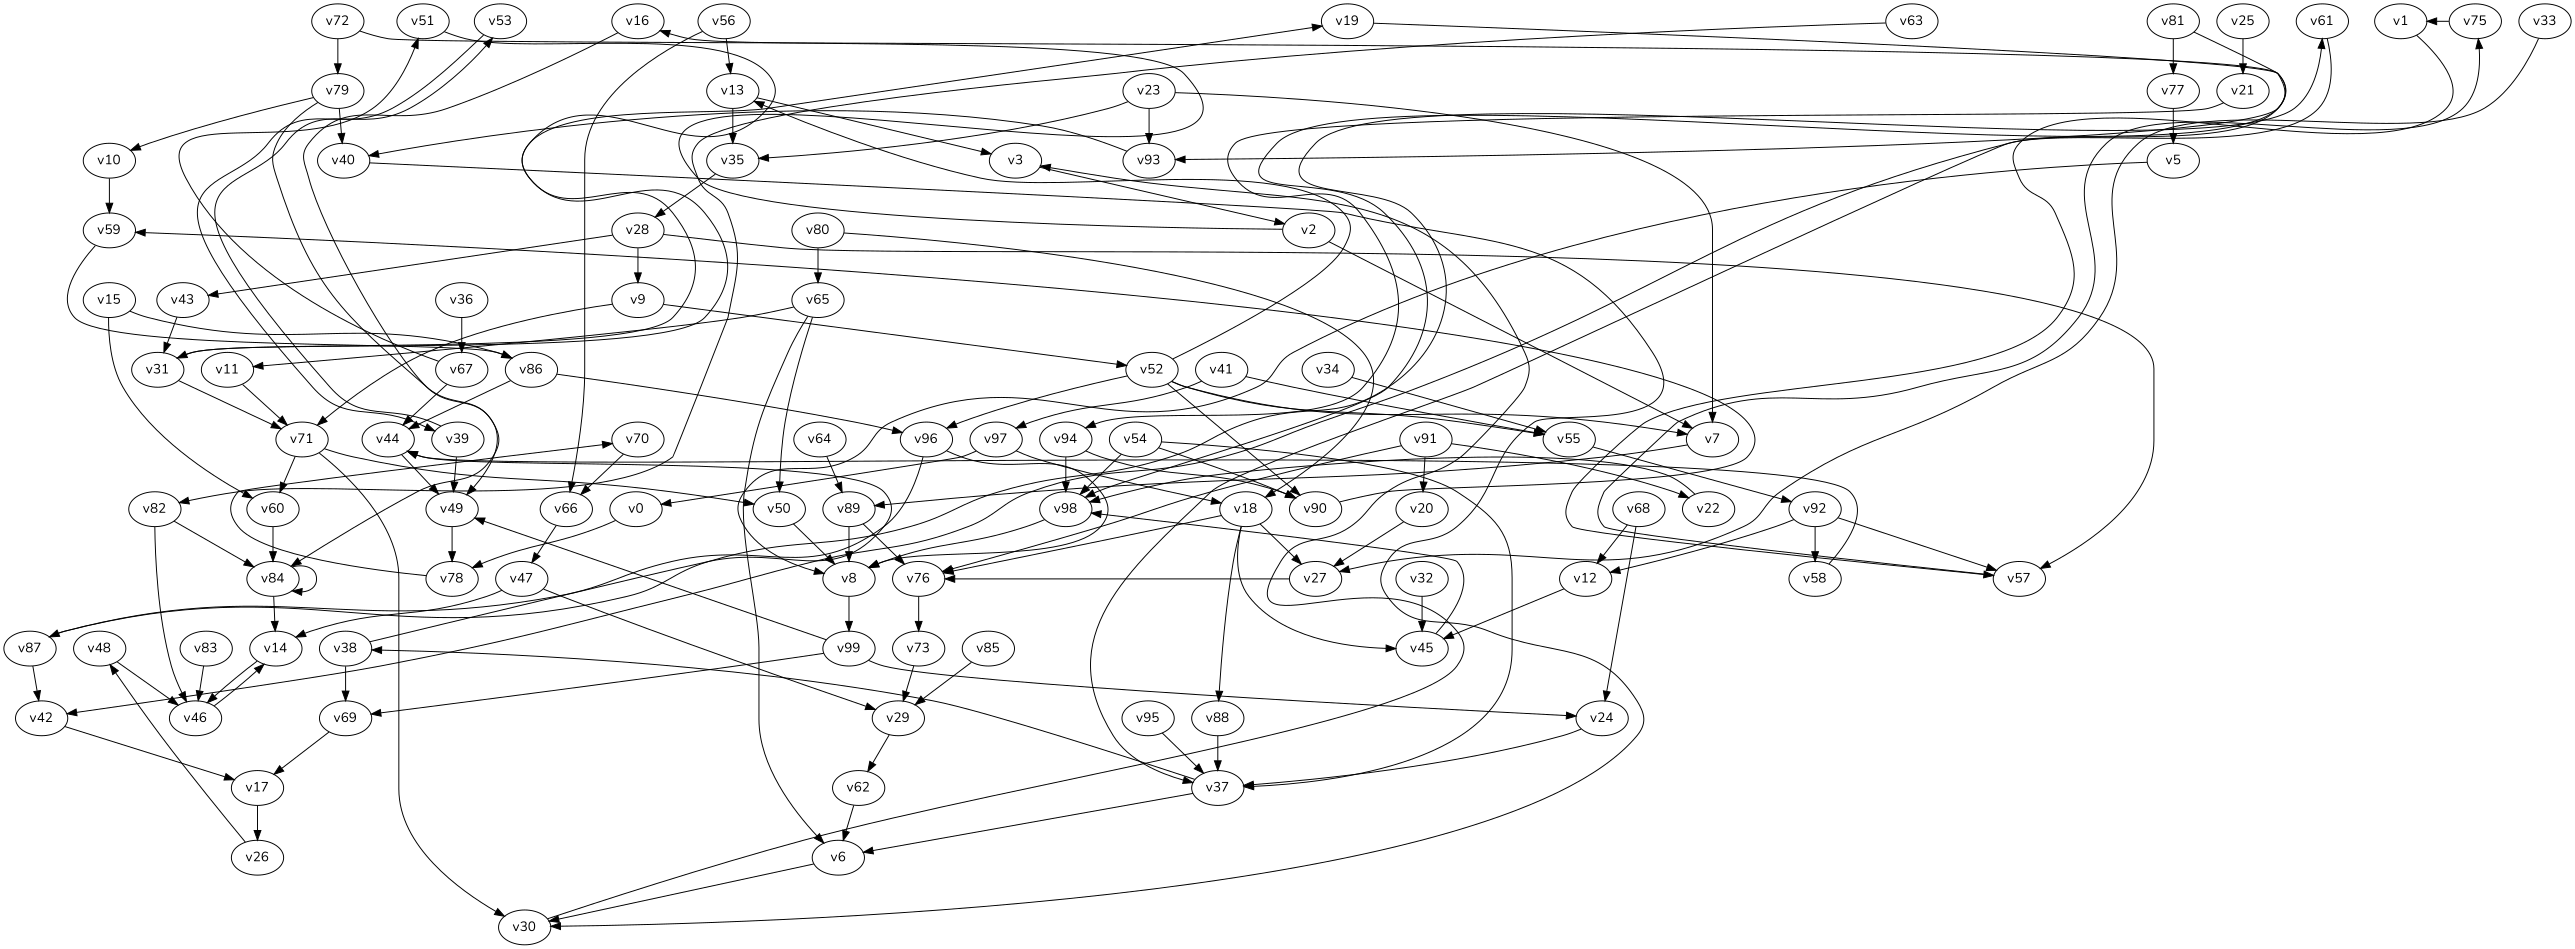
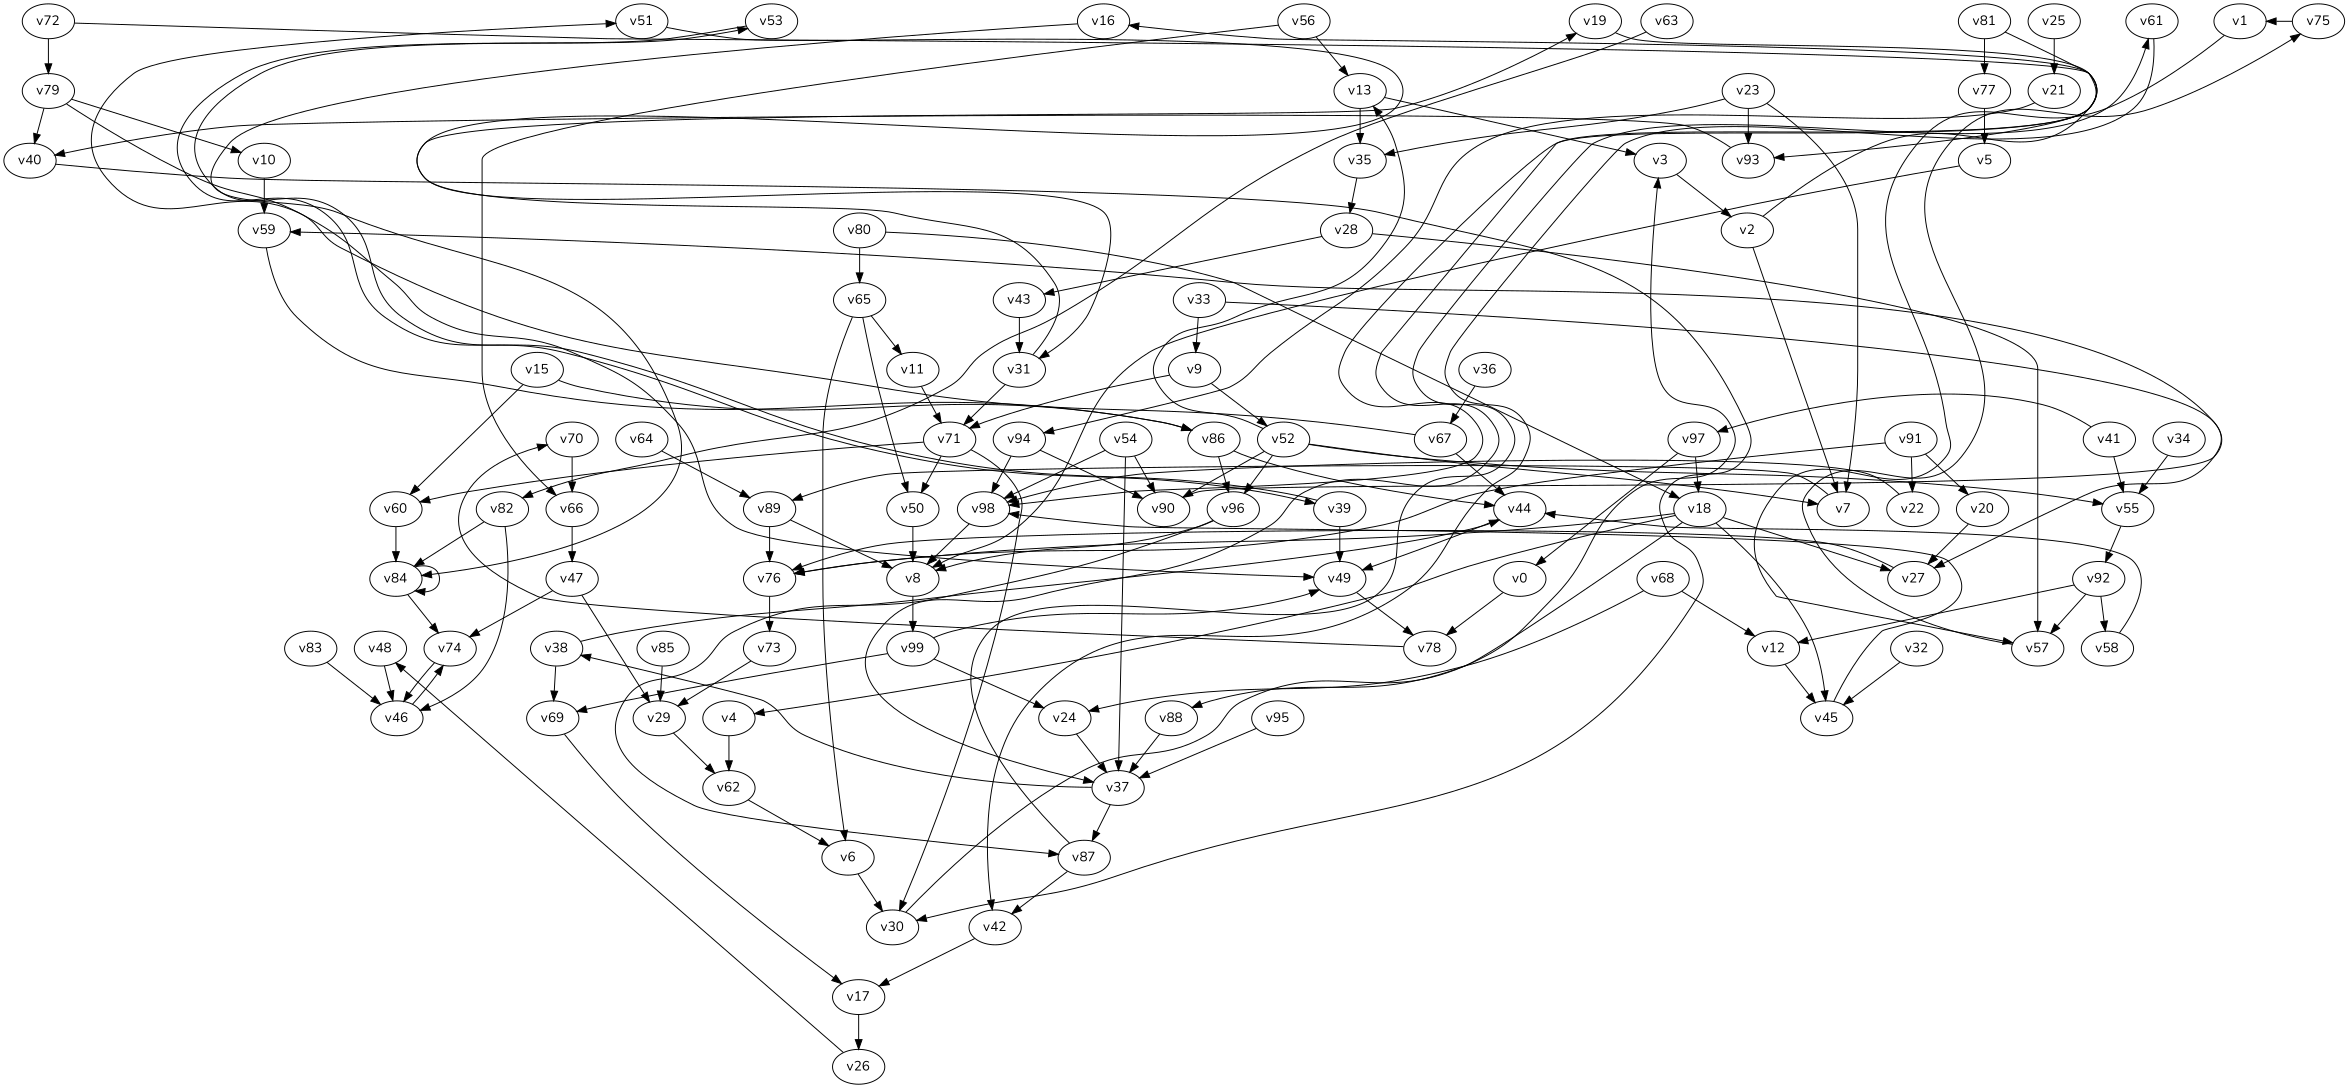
(638, 264) -> (1197, 330)
(276, 649) -> (450, 649)
none -> (729, 718)
(1033, 822) -> (1103, 818)
